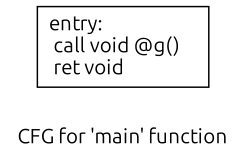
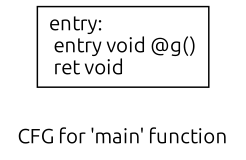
(115, 46) -> (123, 46)
